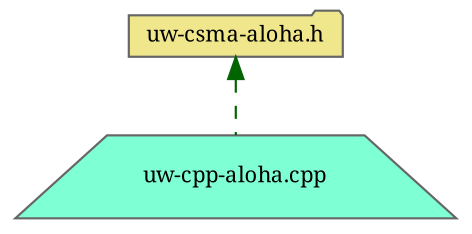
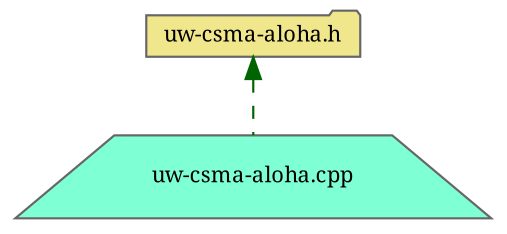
(236, 177) -> (253, 177)
